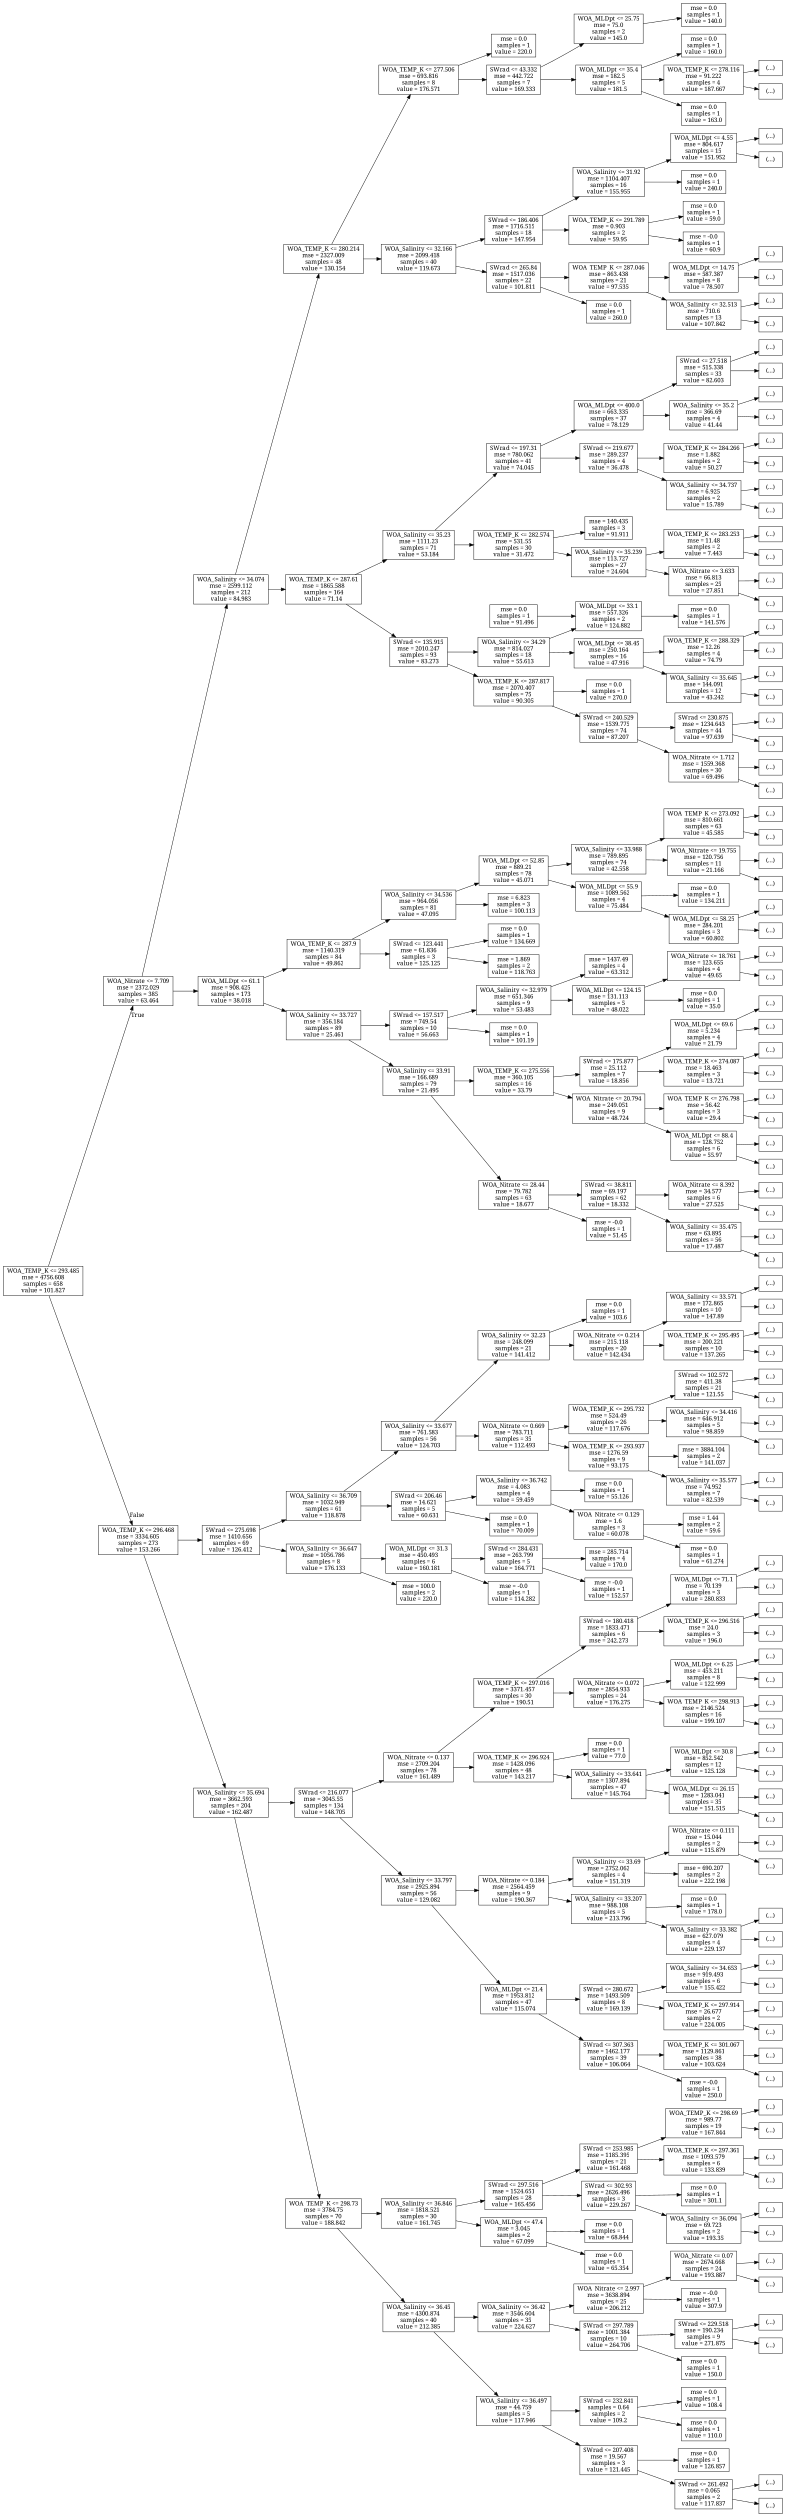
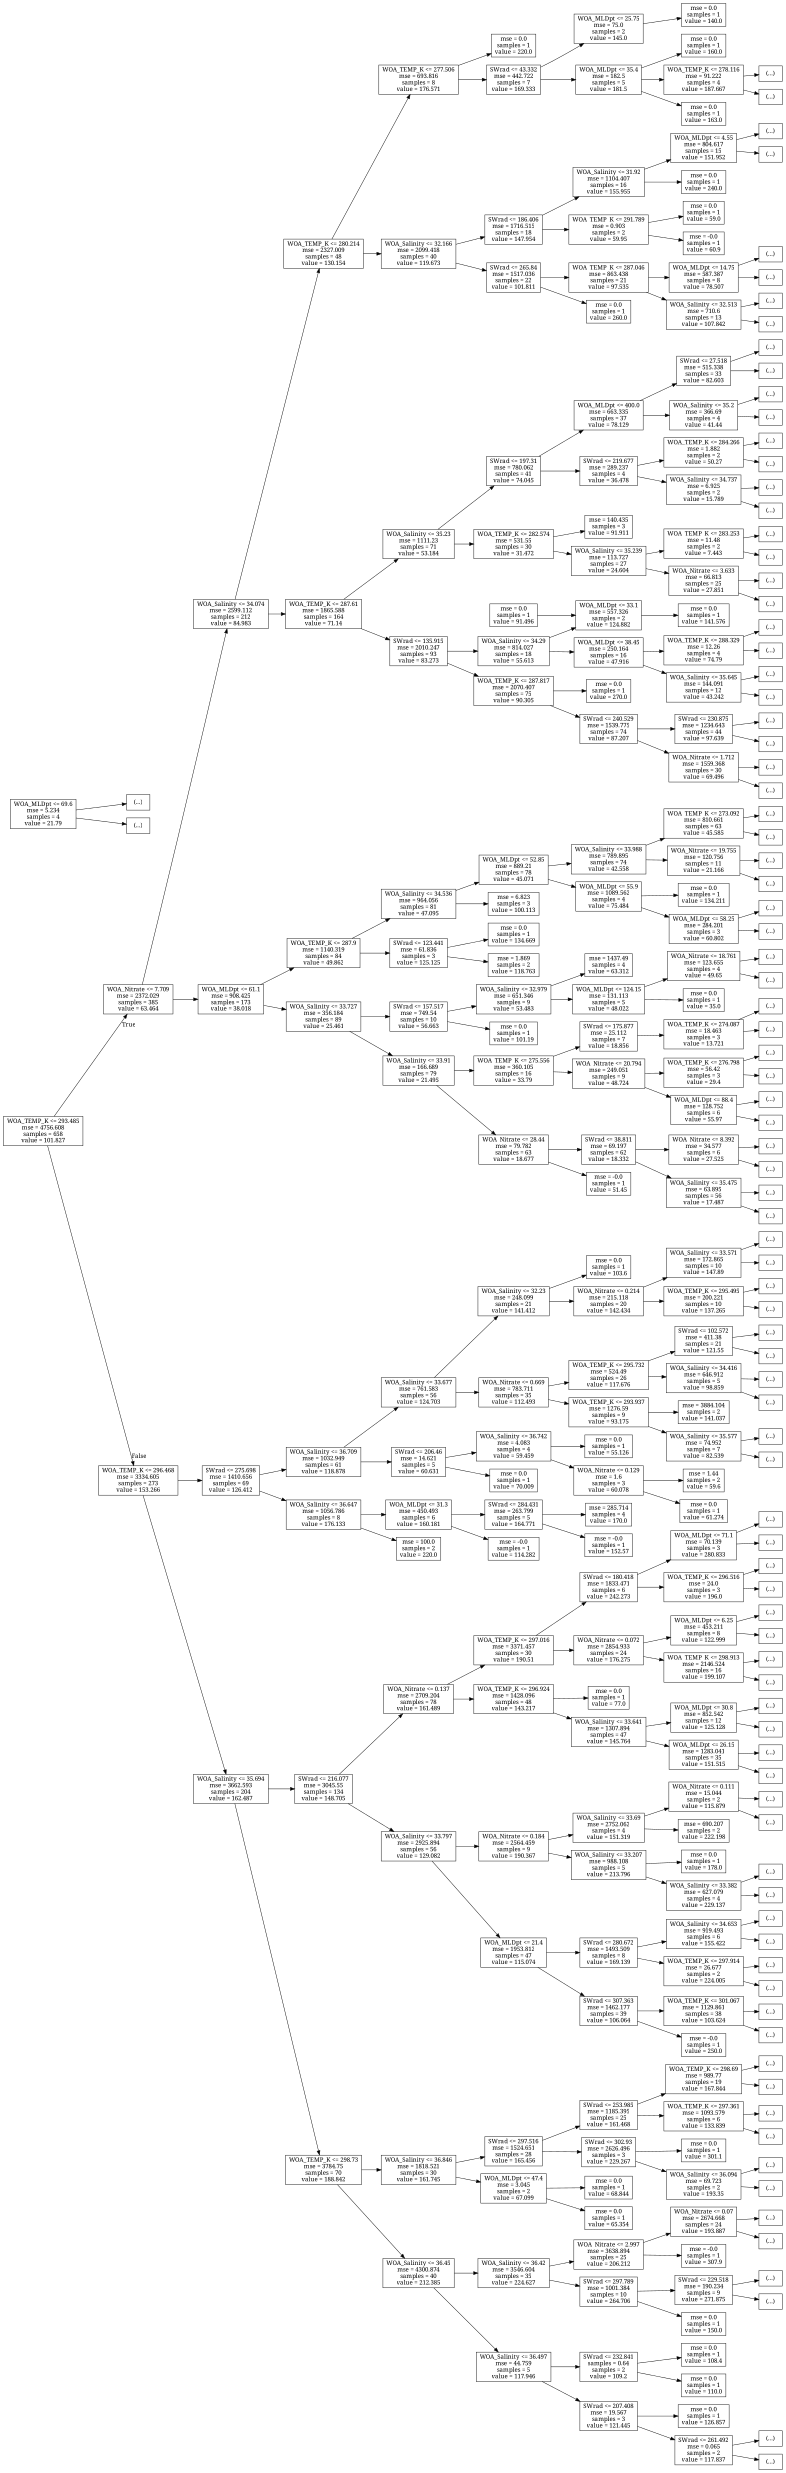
(652, 1054) -> none
(609, 1631) -> (609, 1587)
(609, 2159) -> (609, 2115)
